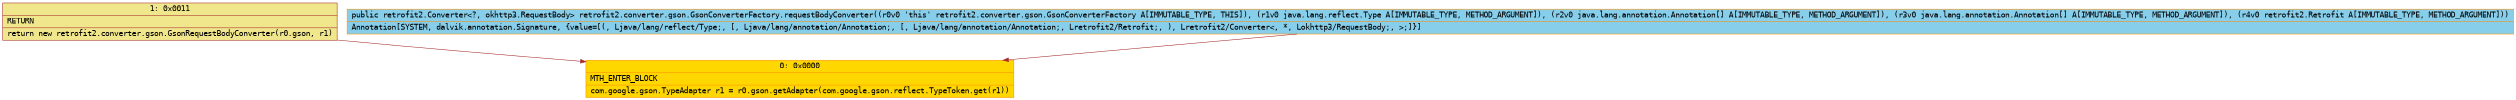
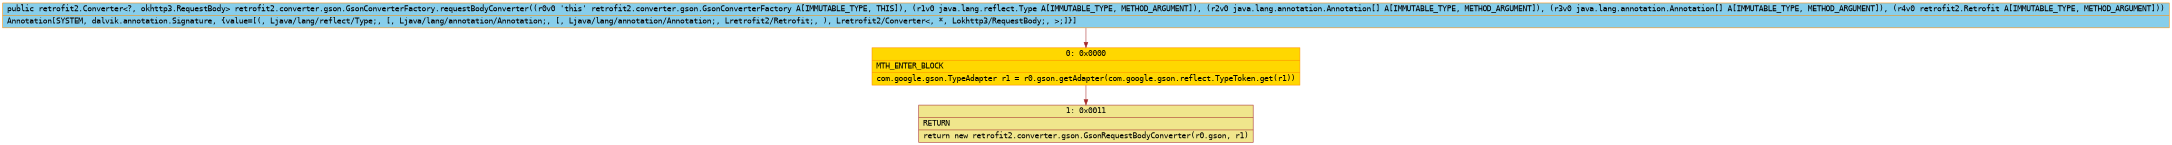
(459, 51) -> (1086, 92)
